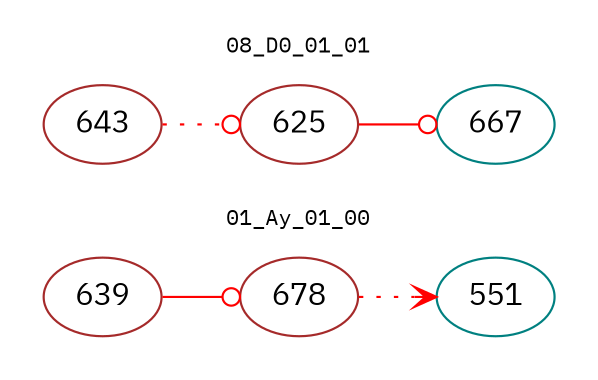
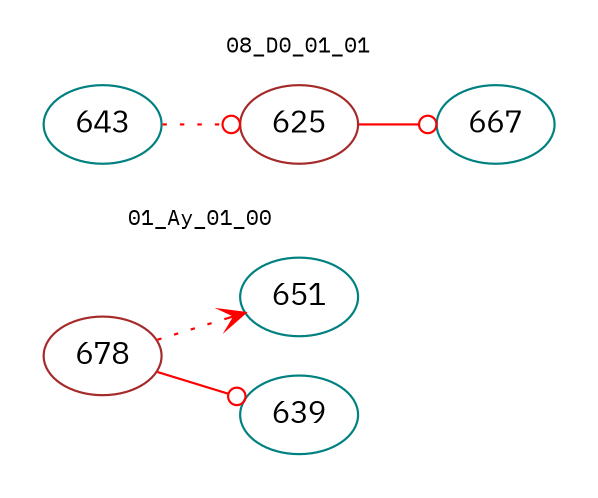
(103, 124) -> (103, 124)
(103, 297) -> (299, 415)
(192, 297) -> (193, 383)
(496, 297) -> (299, 297)
